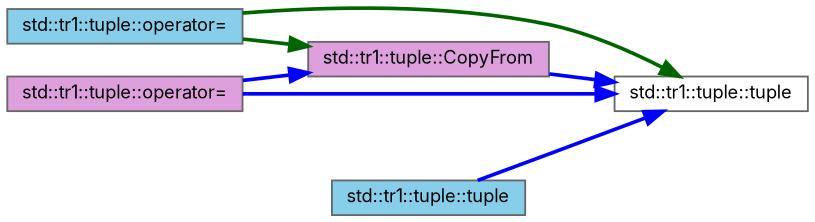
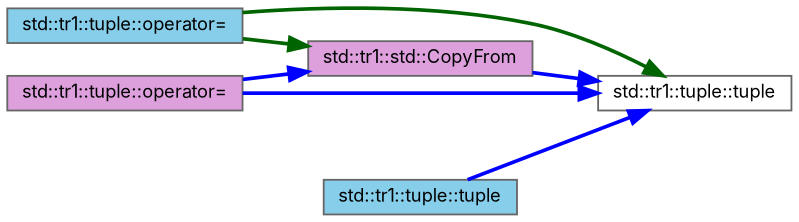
(429, 59) -> (420, 59)
